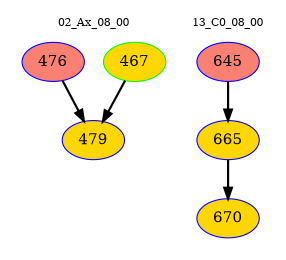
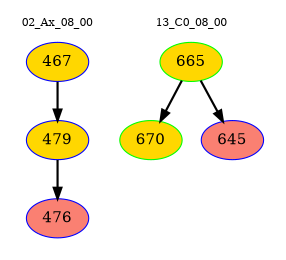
(135, 62) -> (58, 62)
(71, 96) -> (58, 174)
(228, 96) -> (209, 96)
(228, 140) -> (191, 62)
(228, 218) -> (151, 140)
